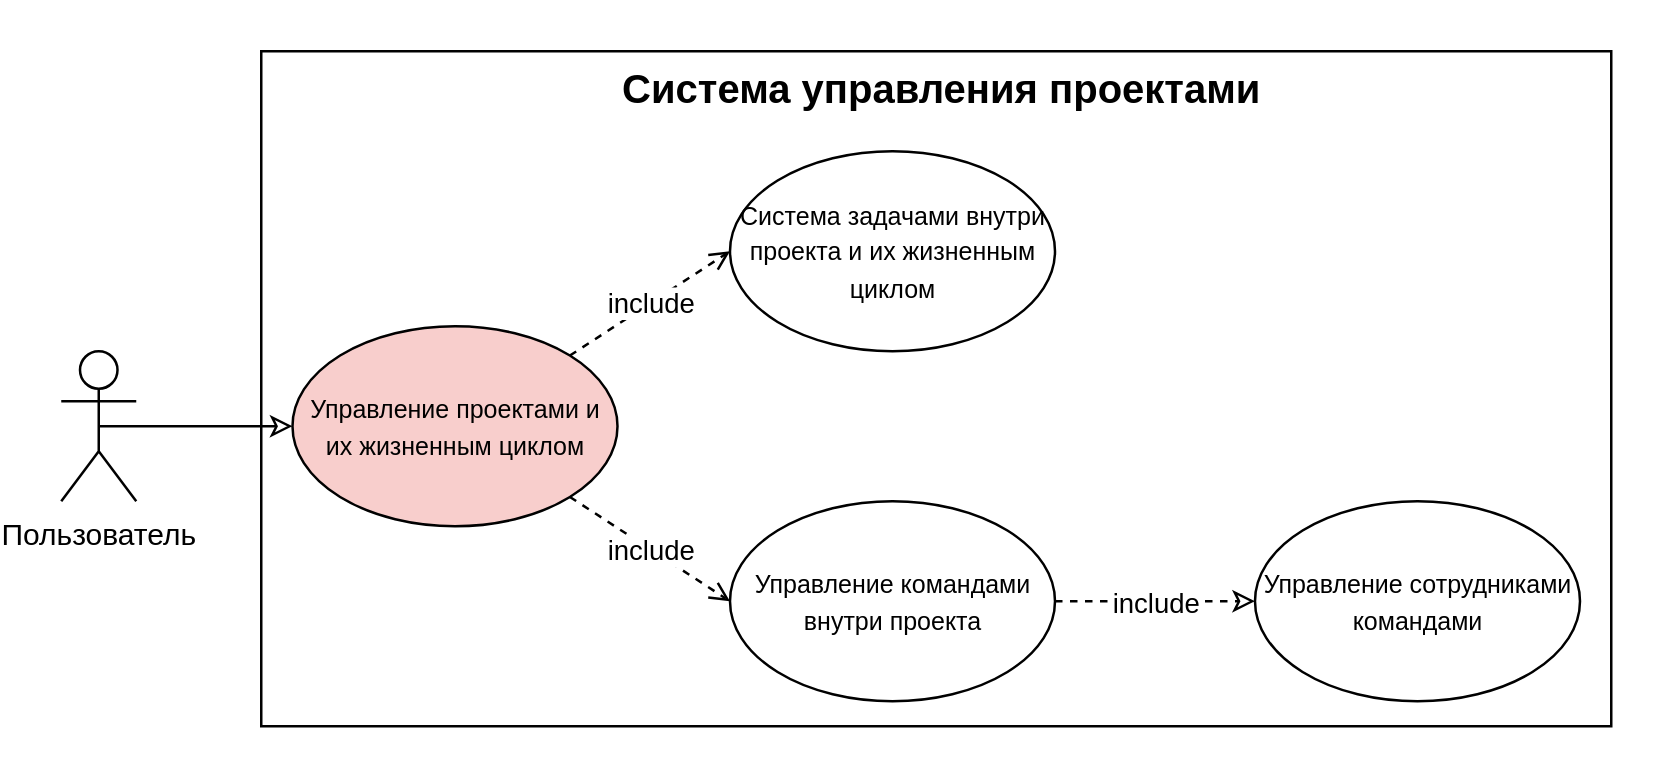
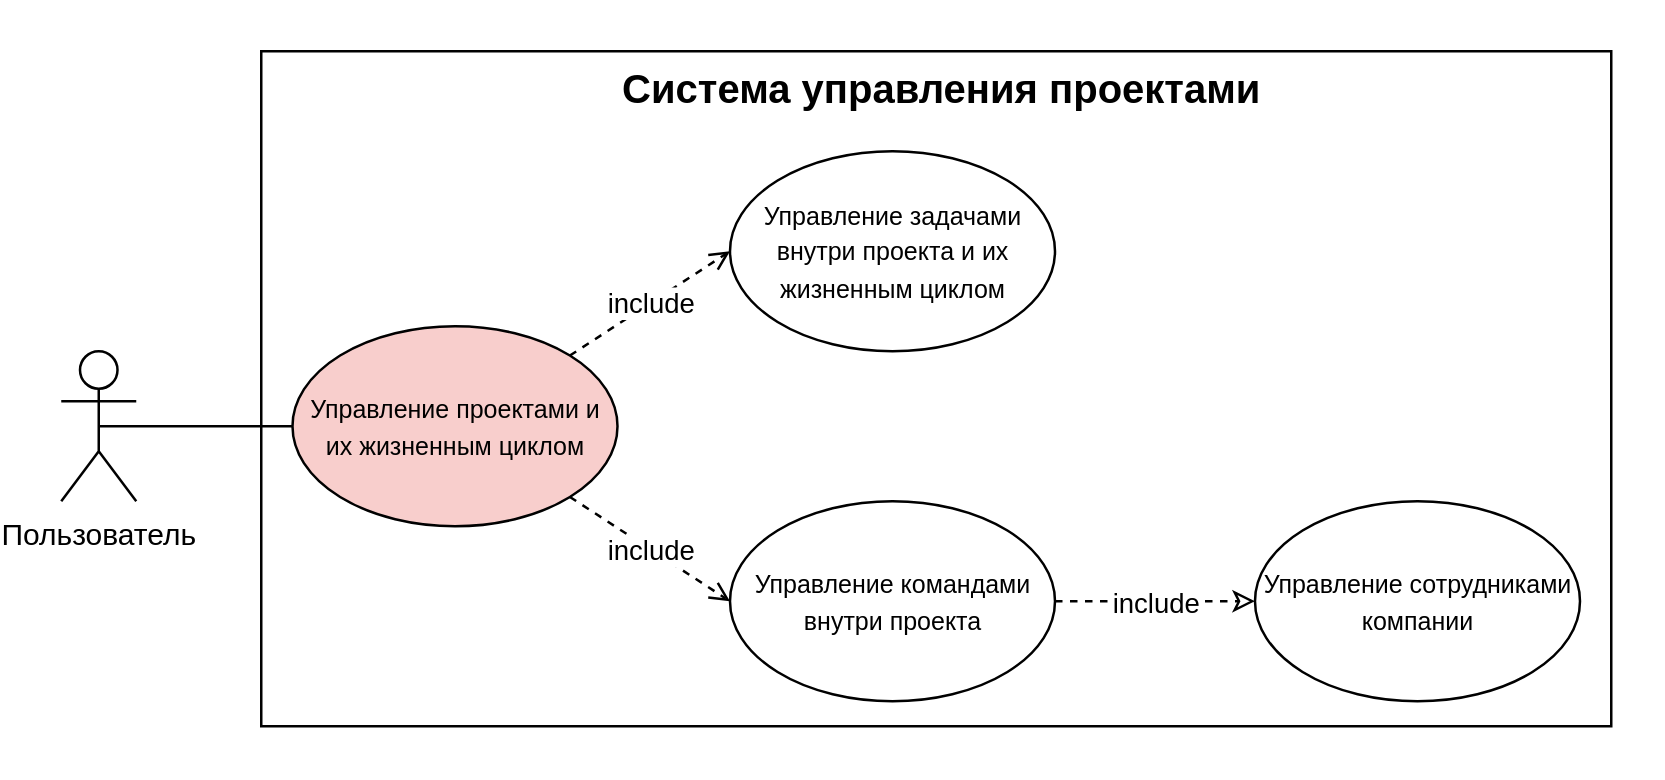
(894, 251) -> (894, 251)
(274, 426) -> (281, 426)
(1419, 601) -> (1419, 601)
